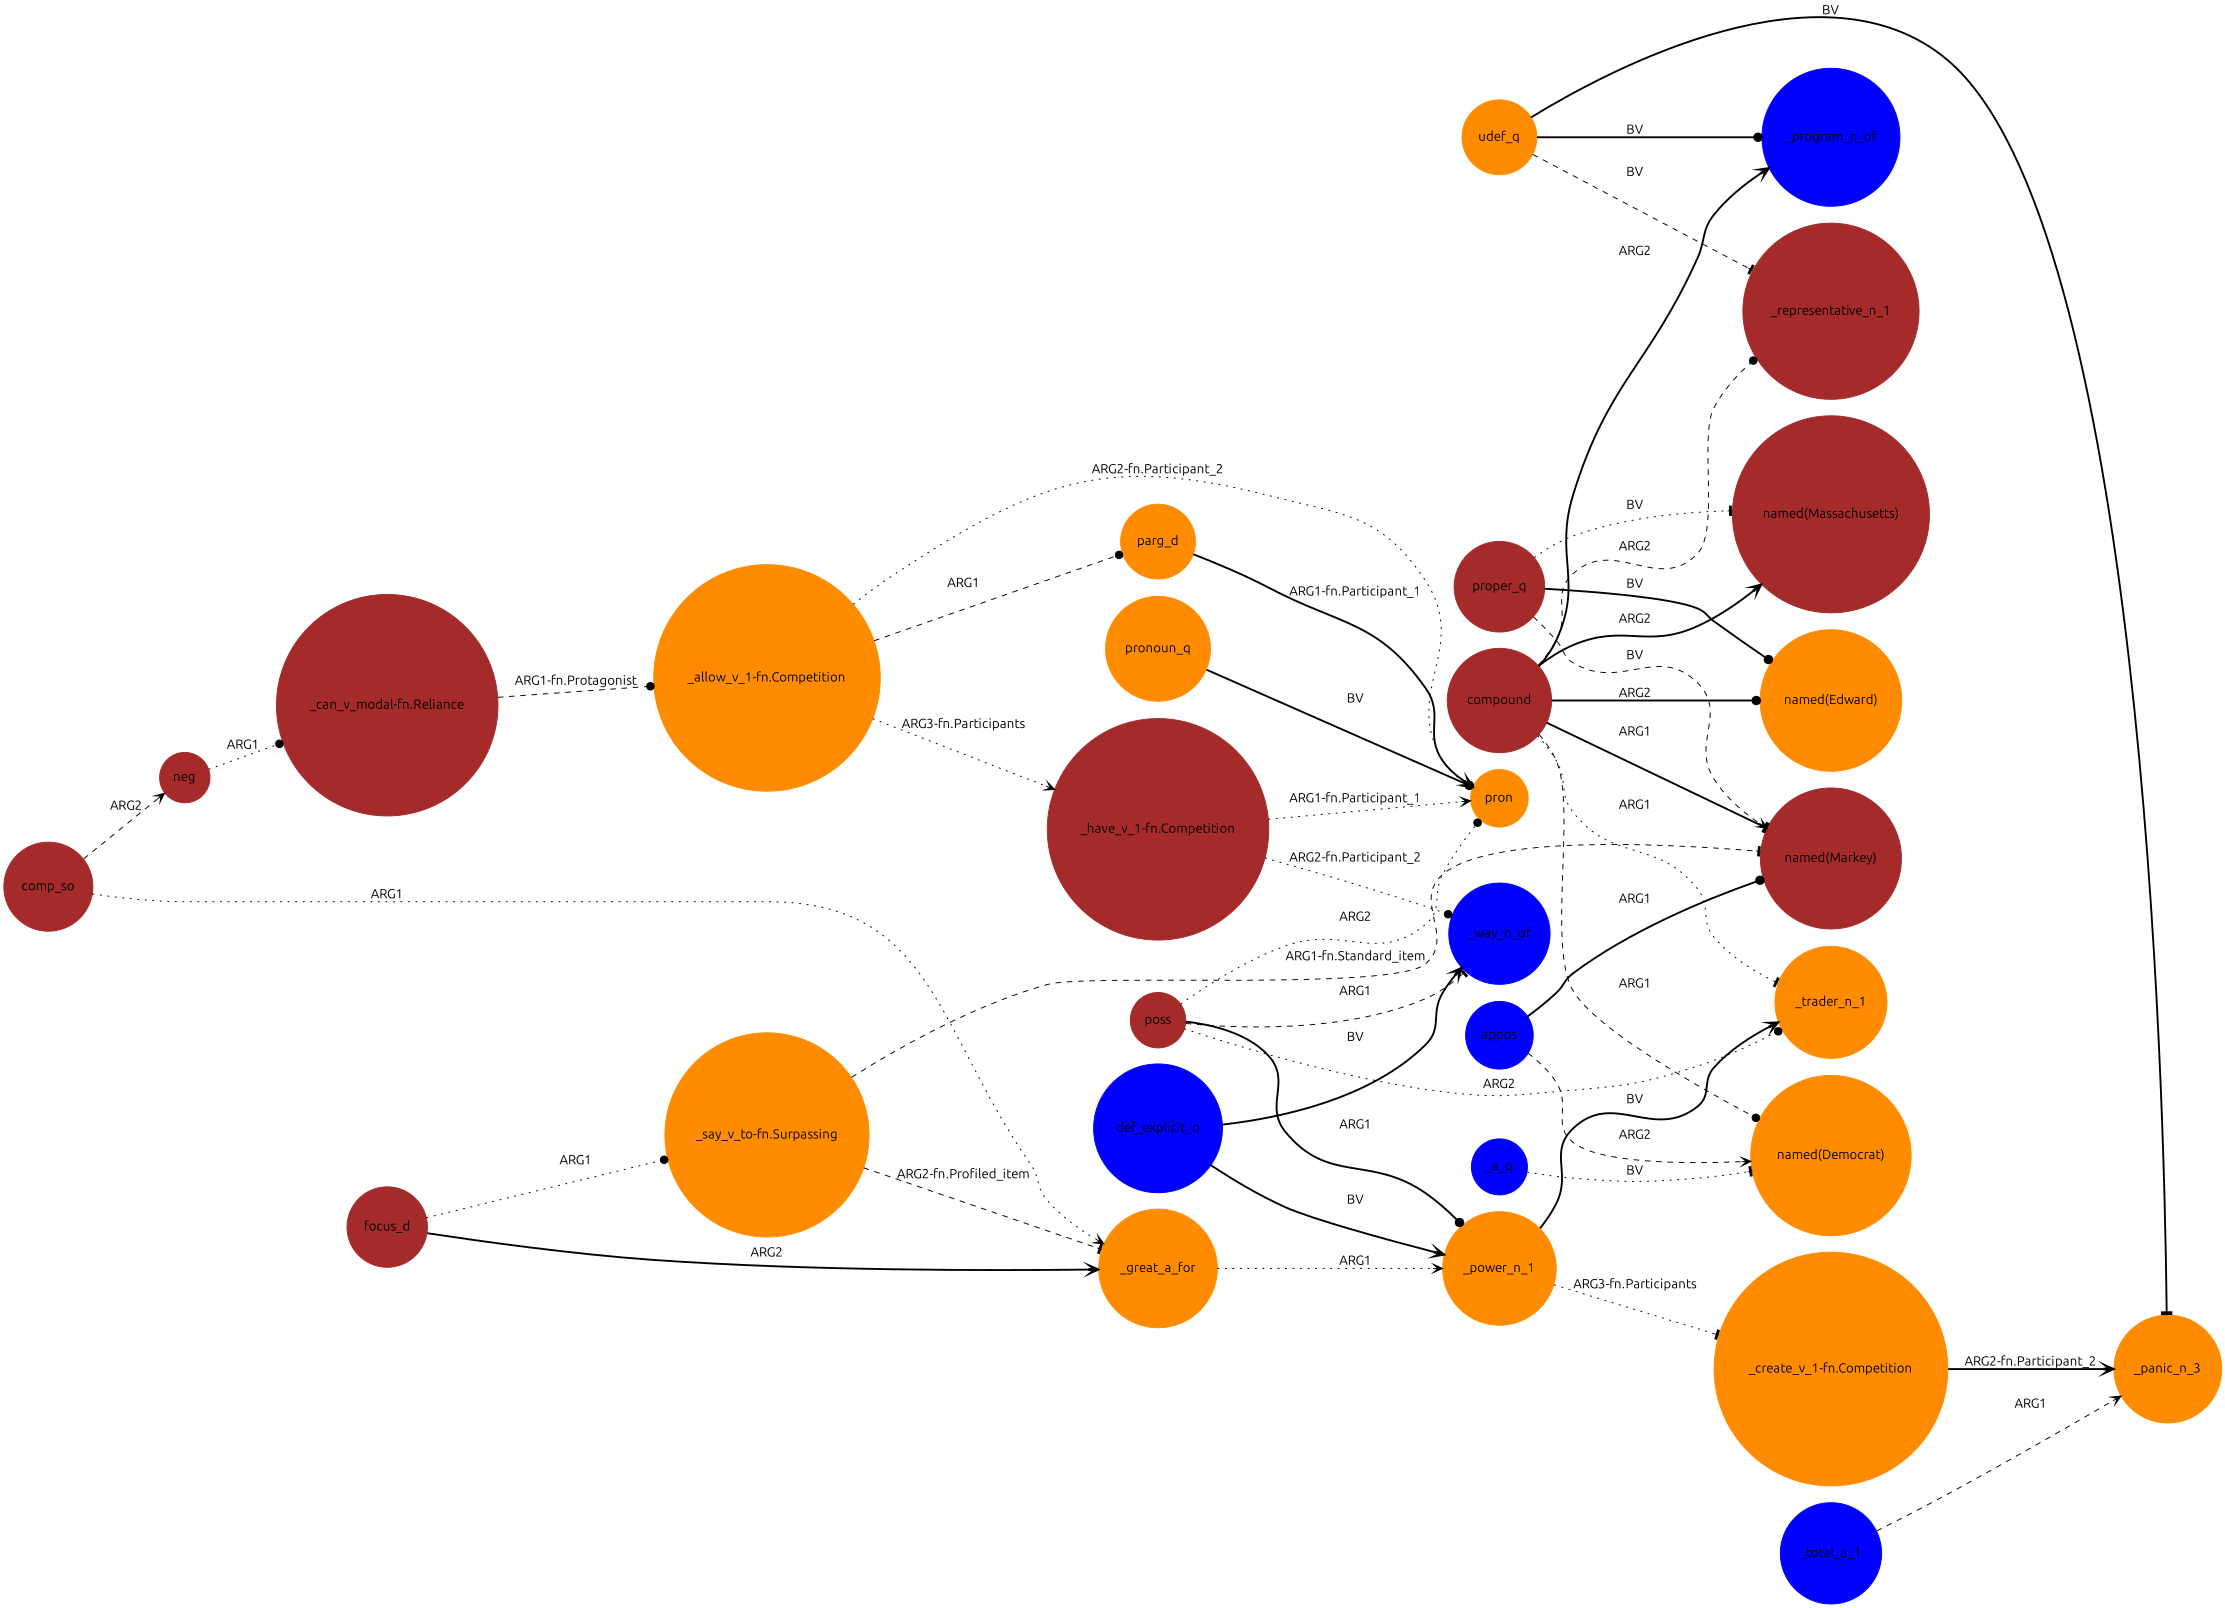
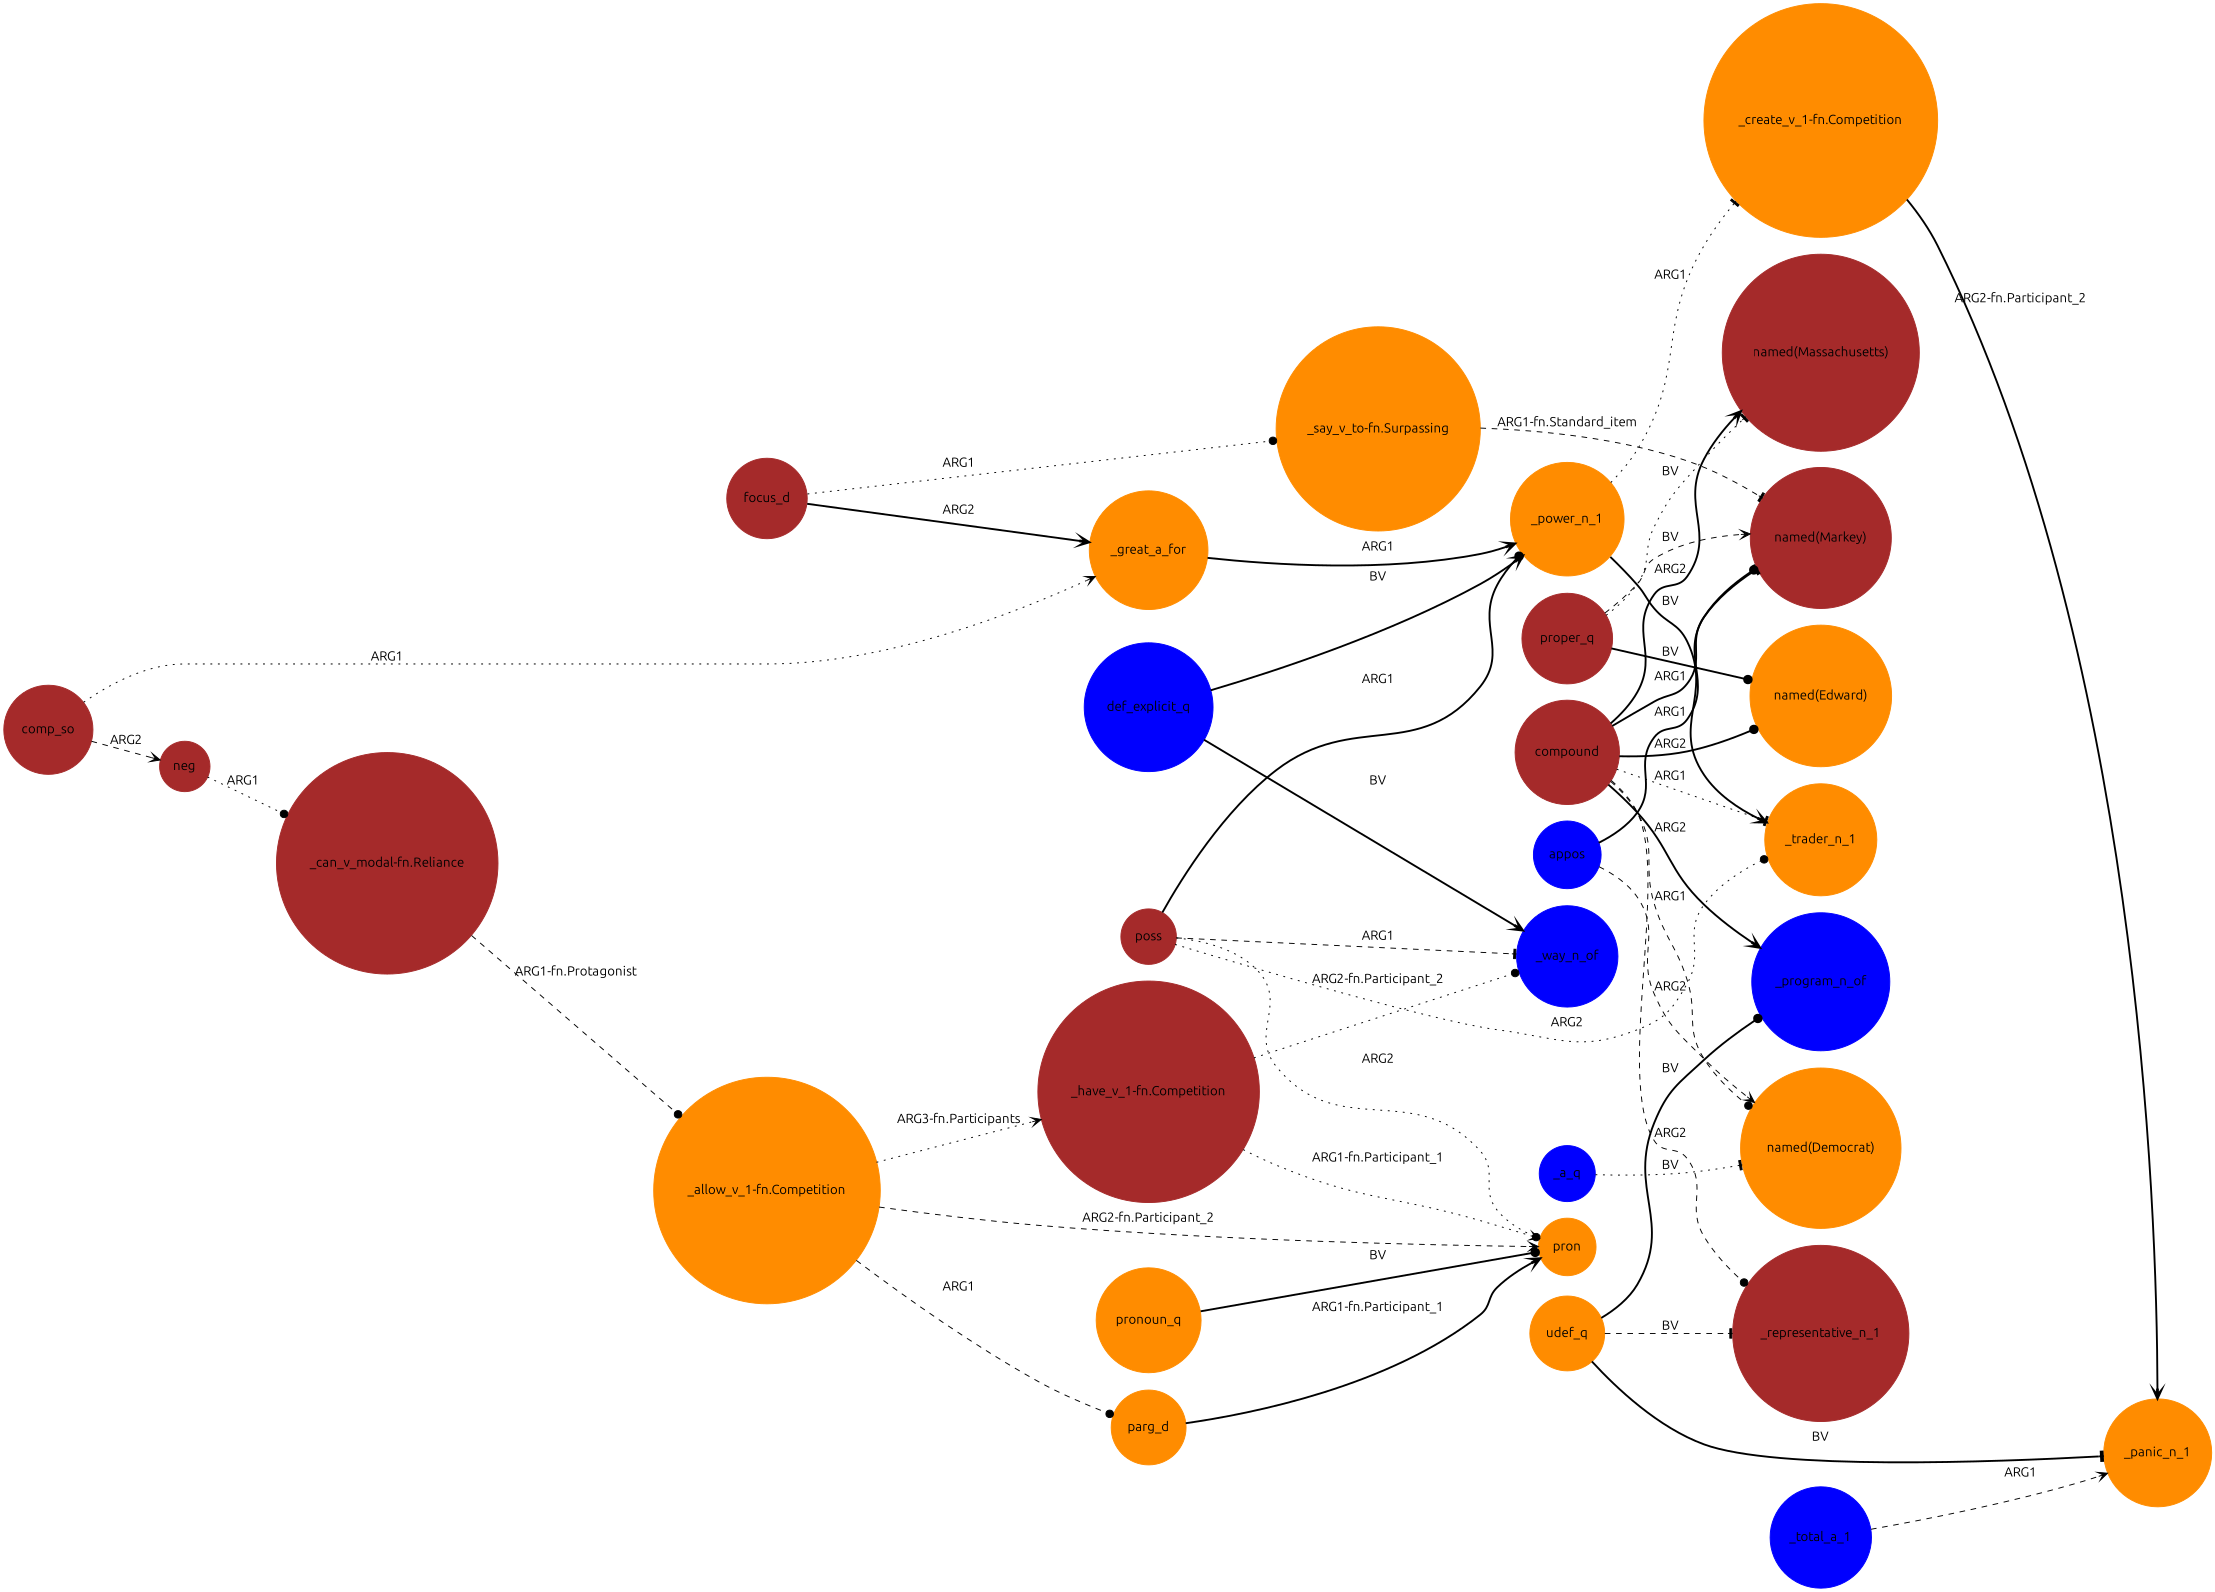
(1246, 490) -> (1203, 1236)
(980, 1208) -> none
(1325, 1268) -> (1358, 565)
(1635, 1285) -> (1671, 275)
(2168, 1369) -> (2158, 1453)
